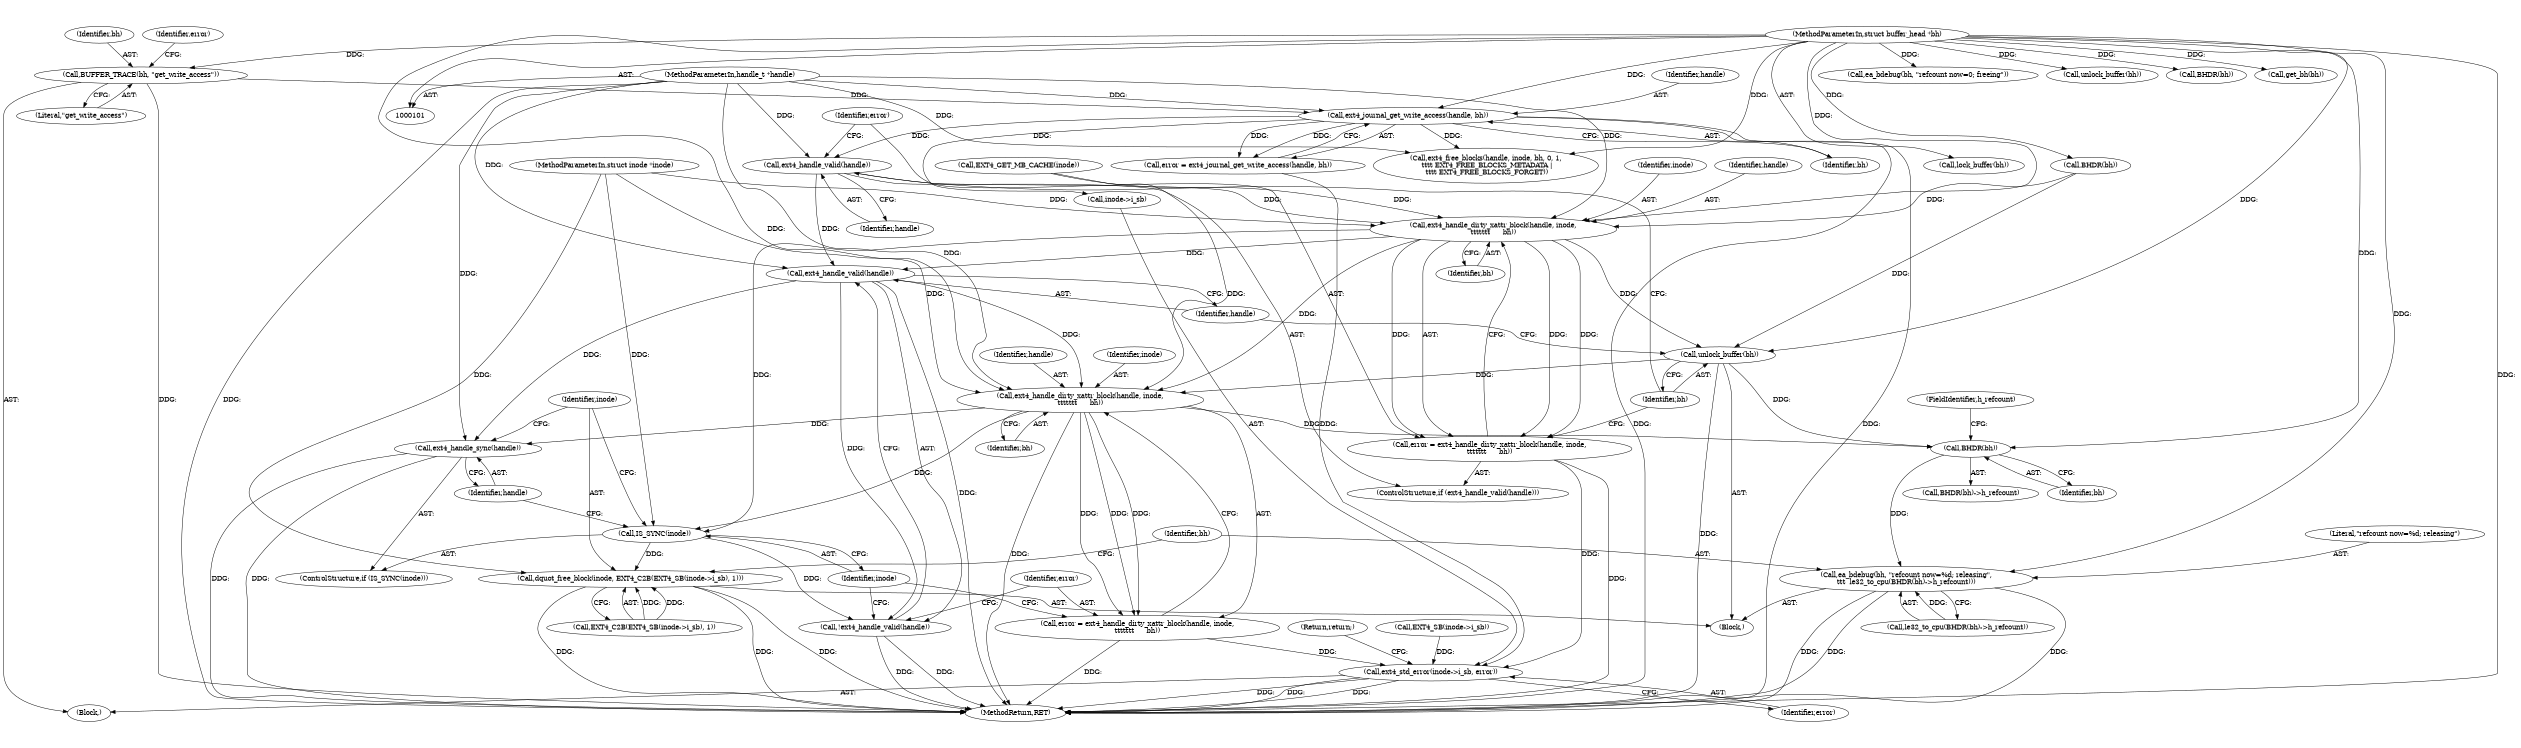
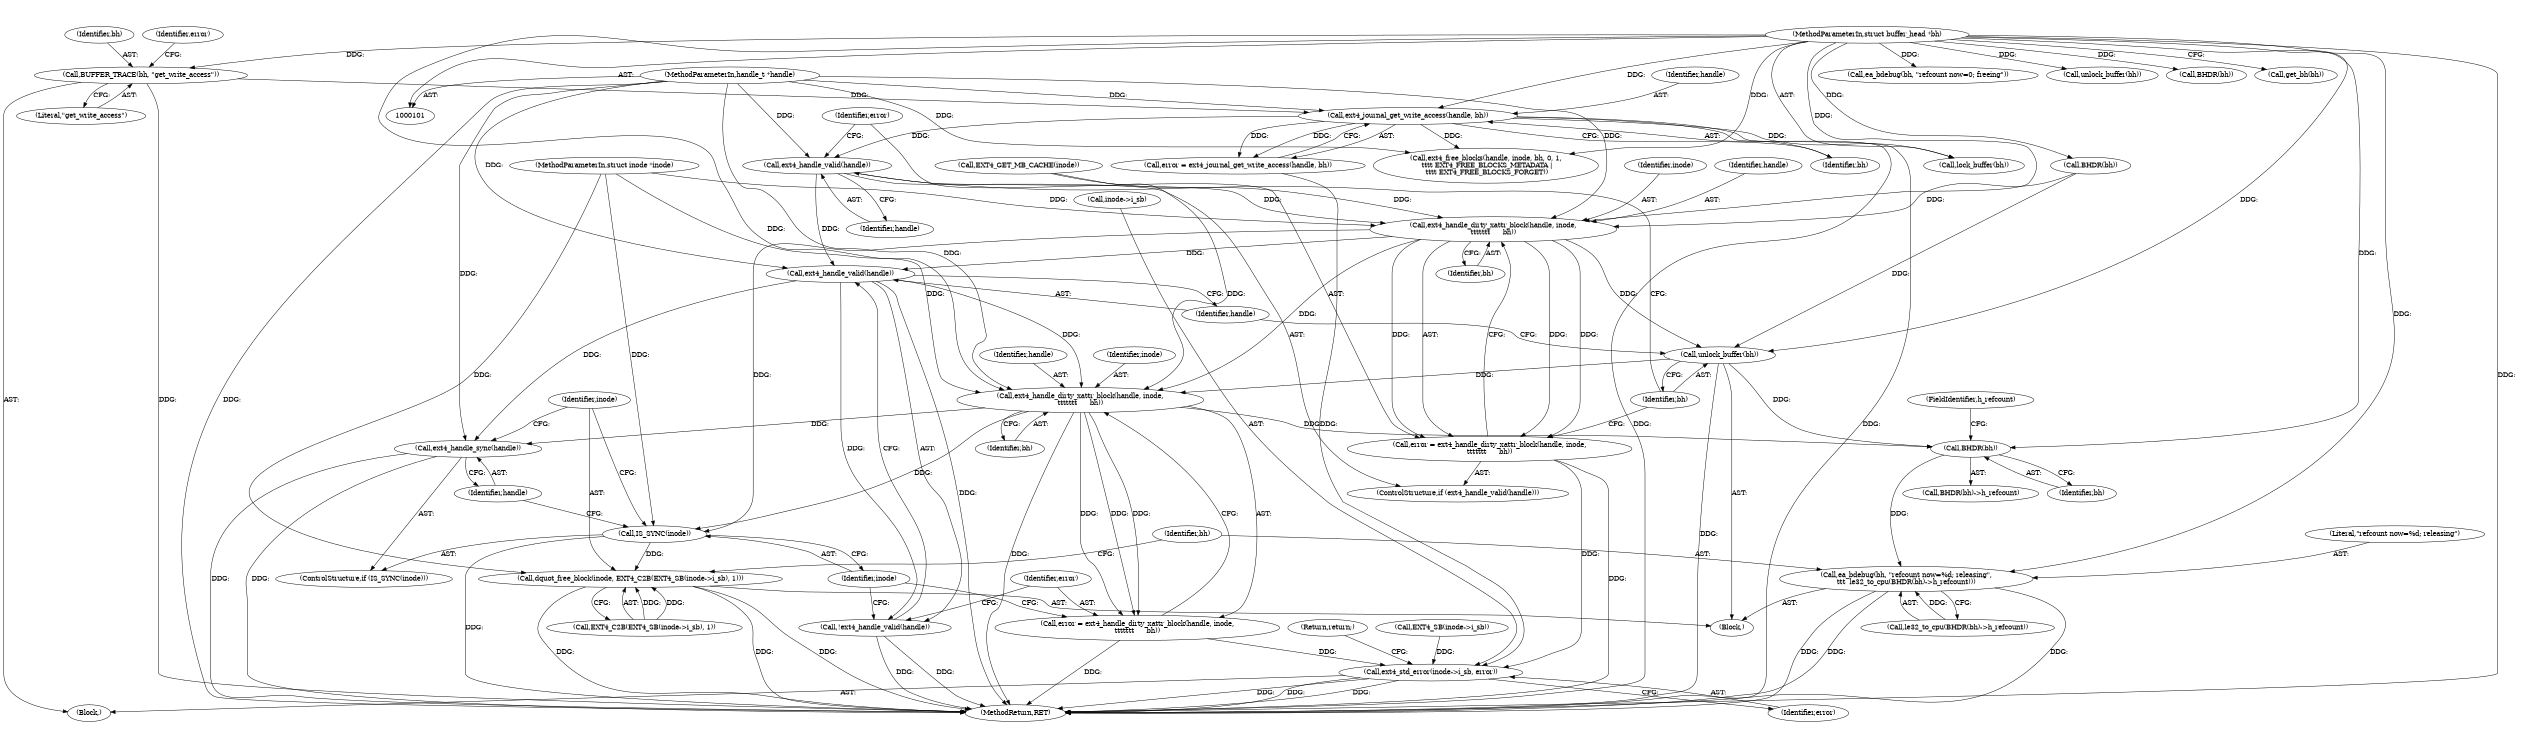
(2197, 55) -> (2197, 55)
(1024, 134) -> (1743, 132)
(780, 562) -> (570, 694)
